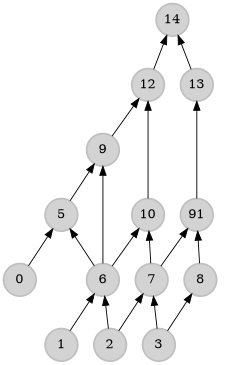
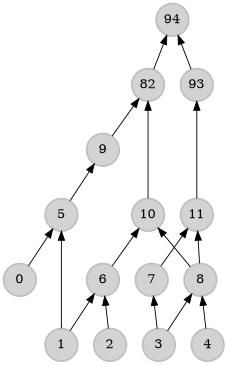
(172, 20) -> (172, 20)
(148, 85) -> (148, 85)
(197, 85) -> (197, 85)
(197, 215) -> (197, 215)
(103, 219) -> none
(85, 251) -> (61, 284)
(150, 252) -> (178, 252)
(128, 316) -> none
none -> (208, 345)
